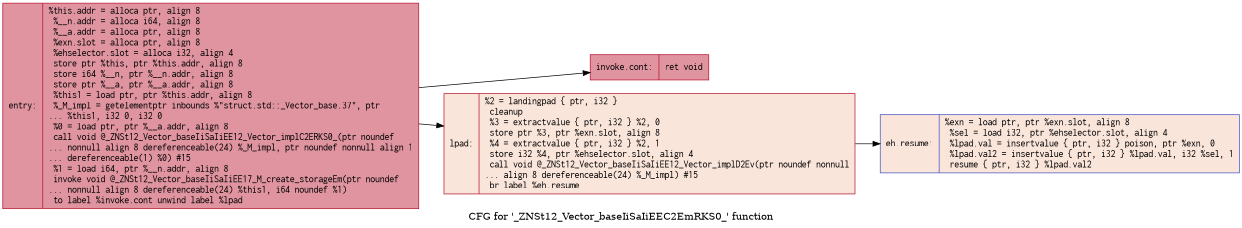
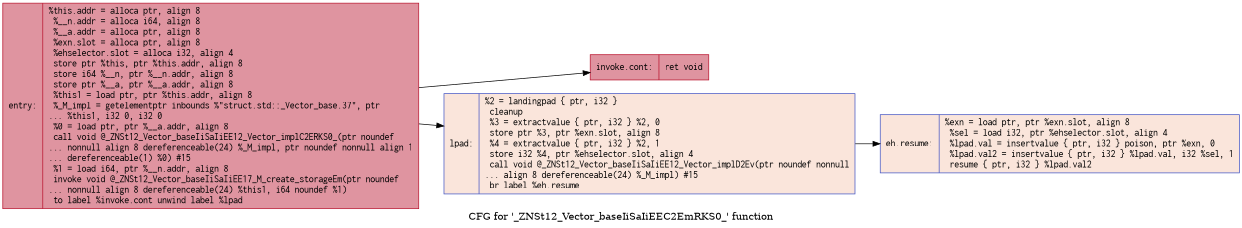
(649, 144) -> (649, 144)
